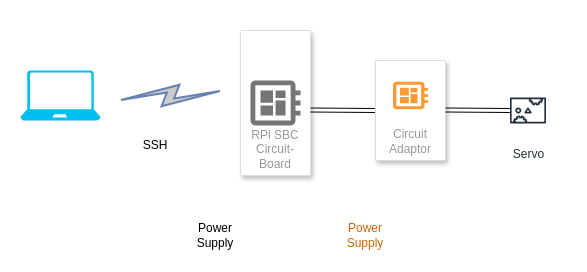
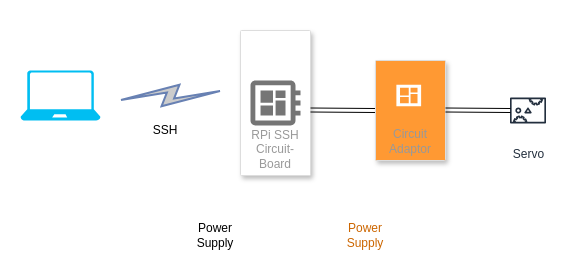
(411, 111) -> (411, 111)
(156, 146) -> (166, 131)
(276, 156) -> (276, 156)
